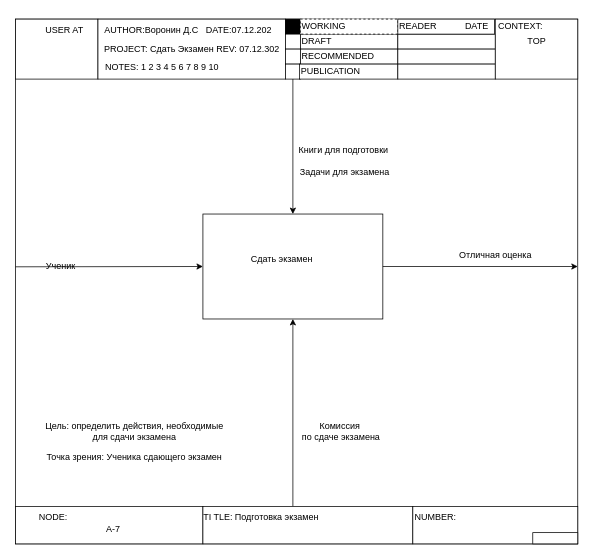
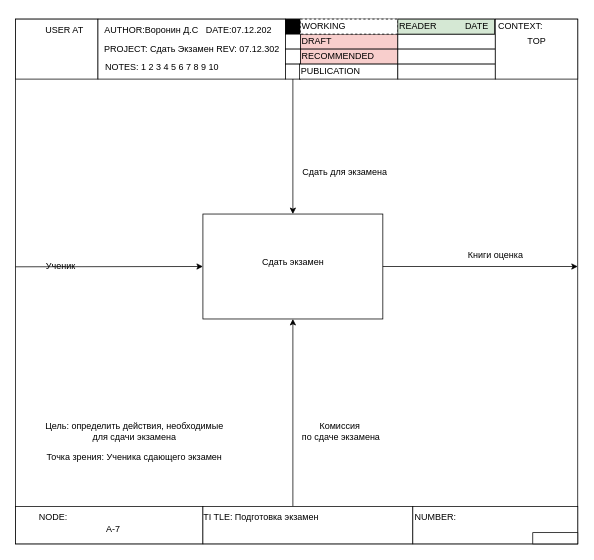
(446, 27) -> (446, 27)
(349, 42) -> (349, 42)
(349, 57) -> (349, 57)
(345, 150) -> none
(345, 173) -> (345, 173)
(496, 255) -> (496, 255)
(282, 259) -> (293, 263)
